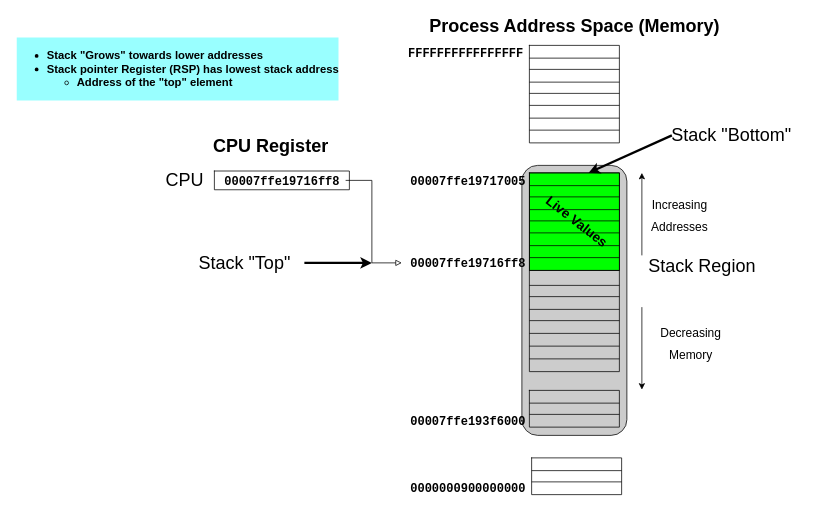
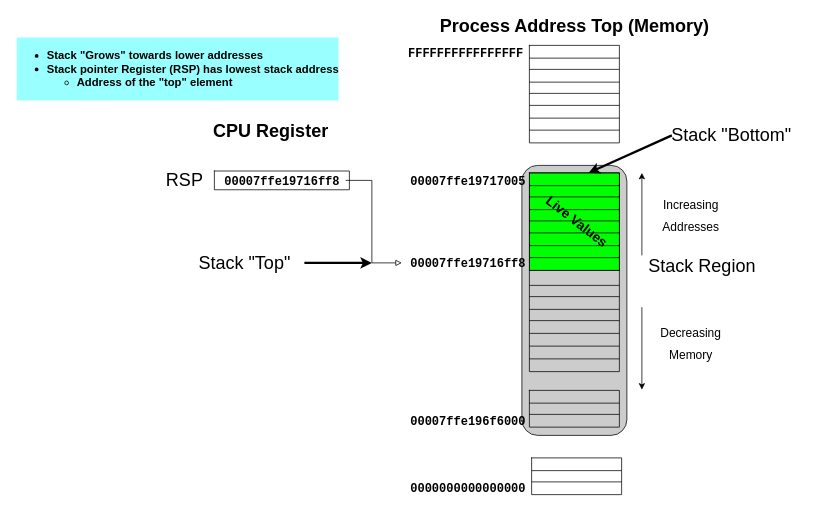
(575, 27) -> (575, 27)
(270, 147) -> (270, 132)
(185, 180) -> (185, 180)
(679, 214) -> (690, 214)
(468, 420) -> (468, 420)
(468, 488) -> (468, 488)
